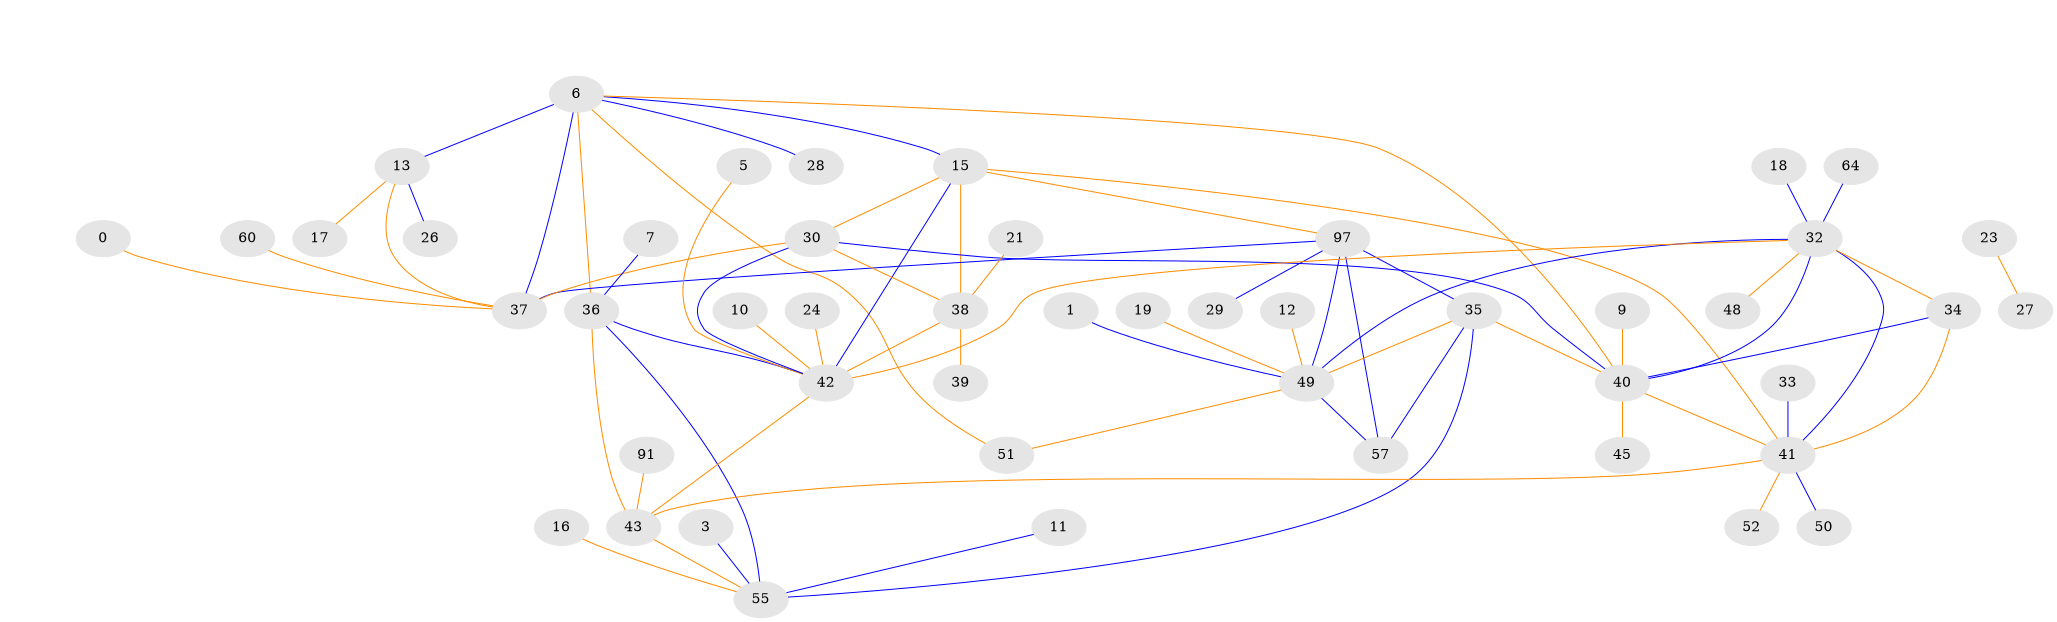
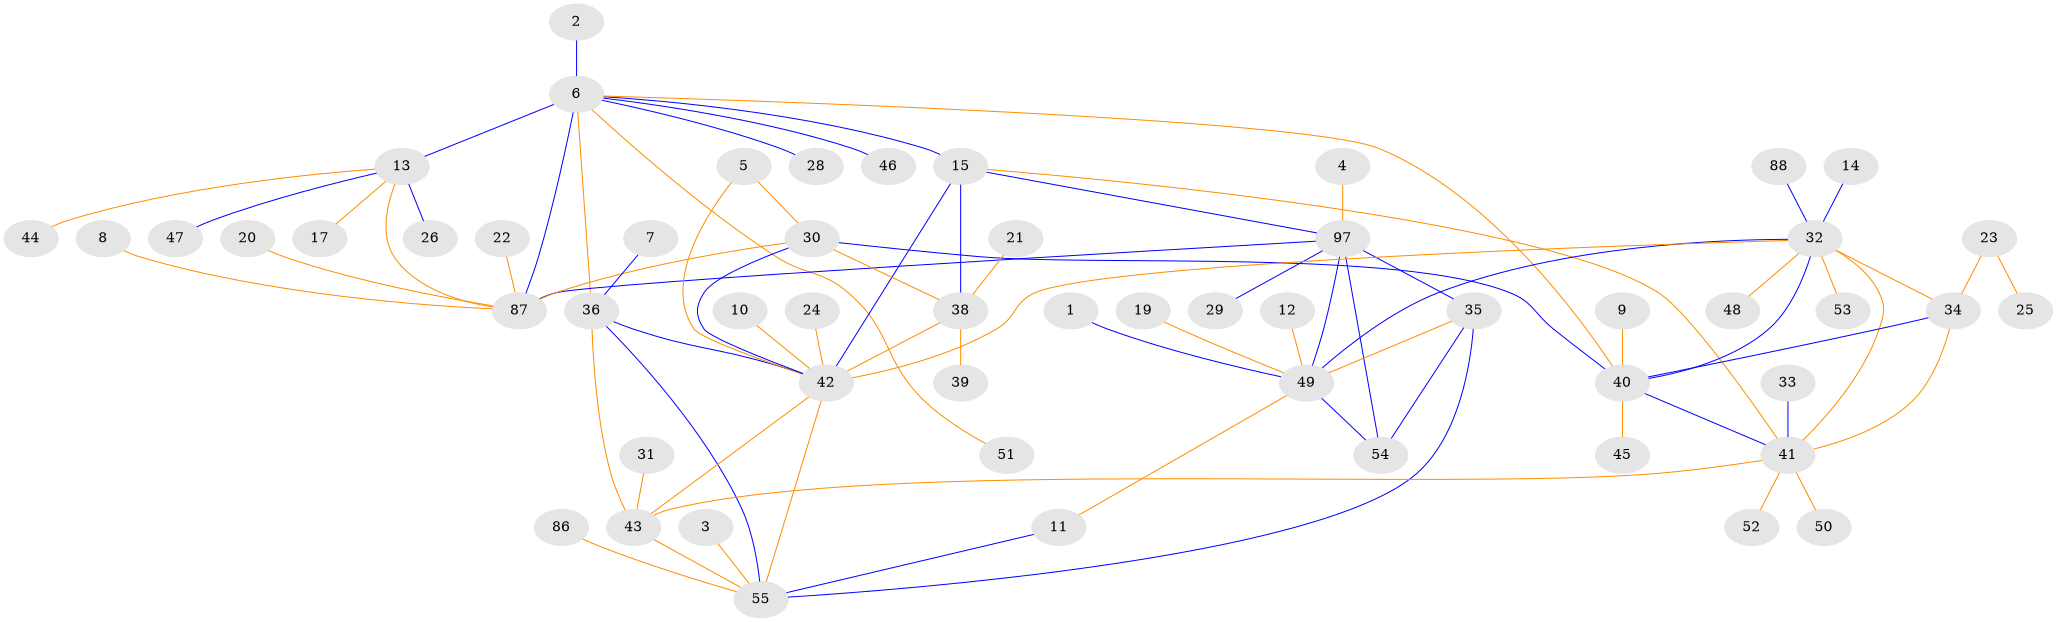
none -> (577, 22)
none -> (888, 166)
none -> (1343, 166)
(1779, 166) -> (1779, 166)
(1851, 166) -> (1851, 166)
(886, 203) -> (778, 203)
(1152, 203) -> (1152, 203)
none -> (31, 239)
(103, 239) -> (103, 239)
none -> (175, 239)
(248, 239) -> (248, 239)
none -> (502, 239)
(961, 239) -> (961, 239)
none -> (1971, 275)
(519, 311) -> (519, 311)
none -> (1843, 311)
(2026, 311) -> (2026, 311)
(1872, 346) -> (1872, 346)
(1548, 347) -> none
(1157, 419) -> (1183, 455)
(1705, 419) -> (1705, 419)
(647, 455) -> (647, 455)
(1381, 455) -> (1381, 455)
none -> (796, 482)
(1806, 491) -> (1806, 491)
(562, 527) -> (562, 527)
(734, 564) -> (734, 564)
